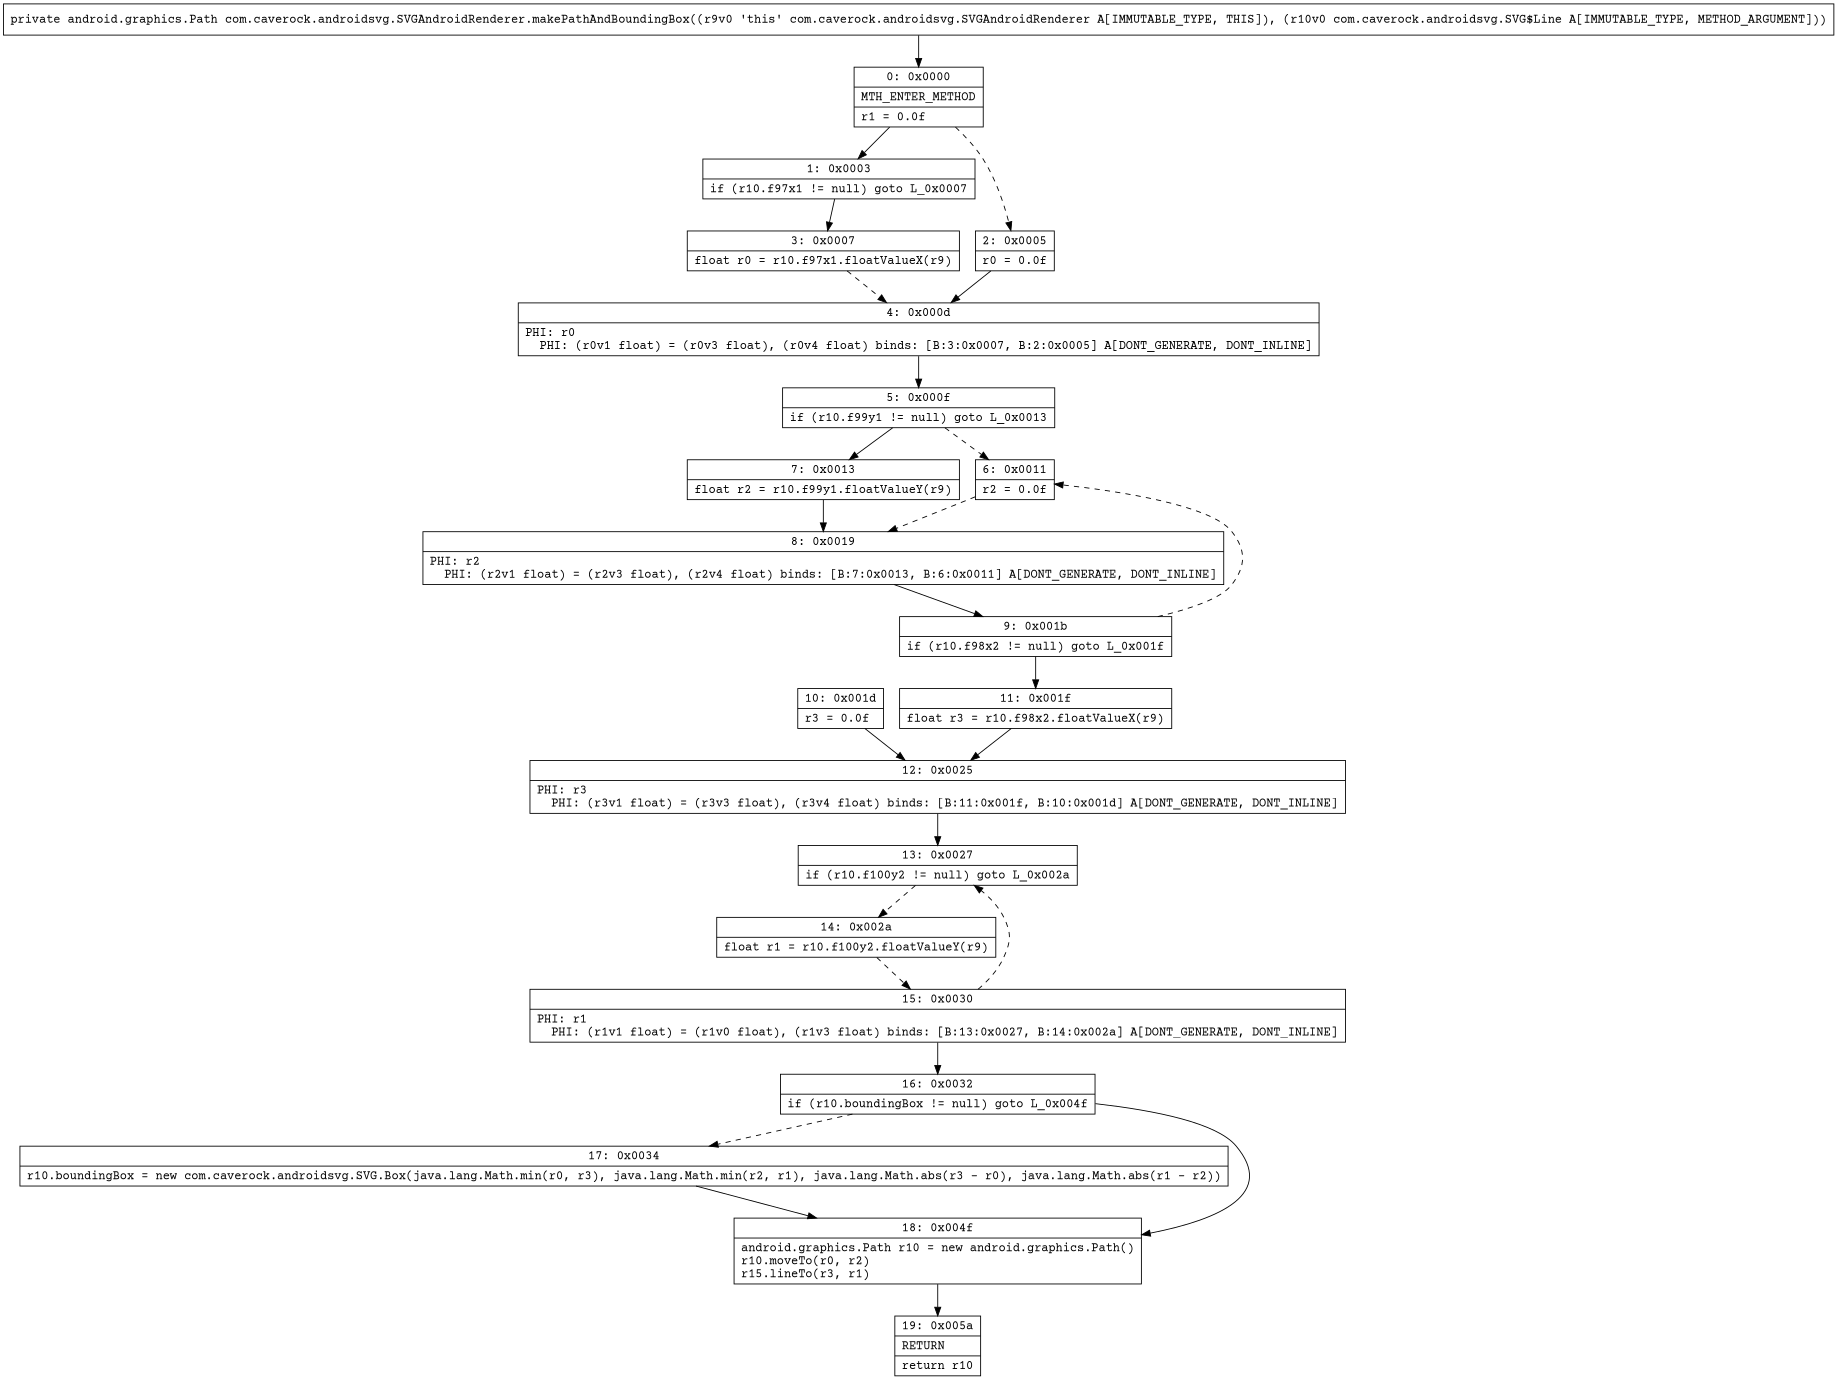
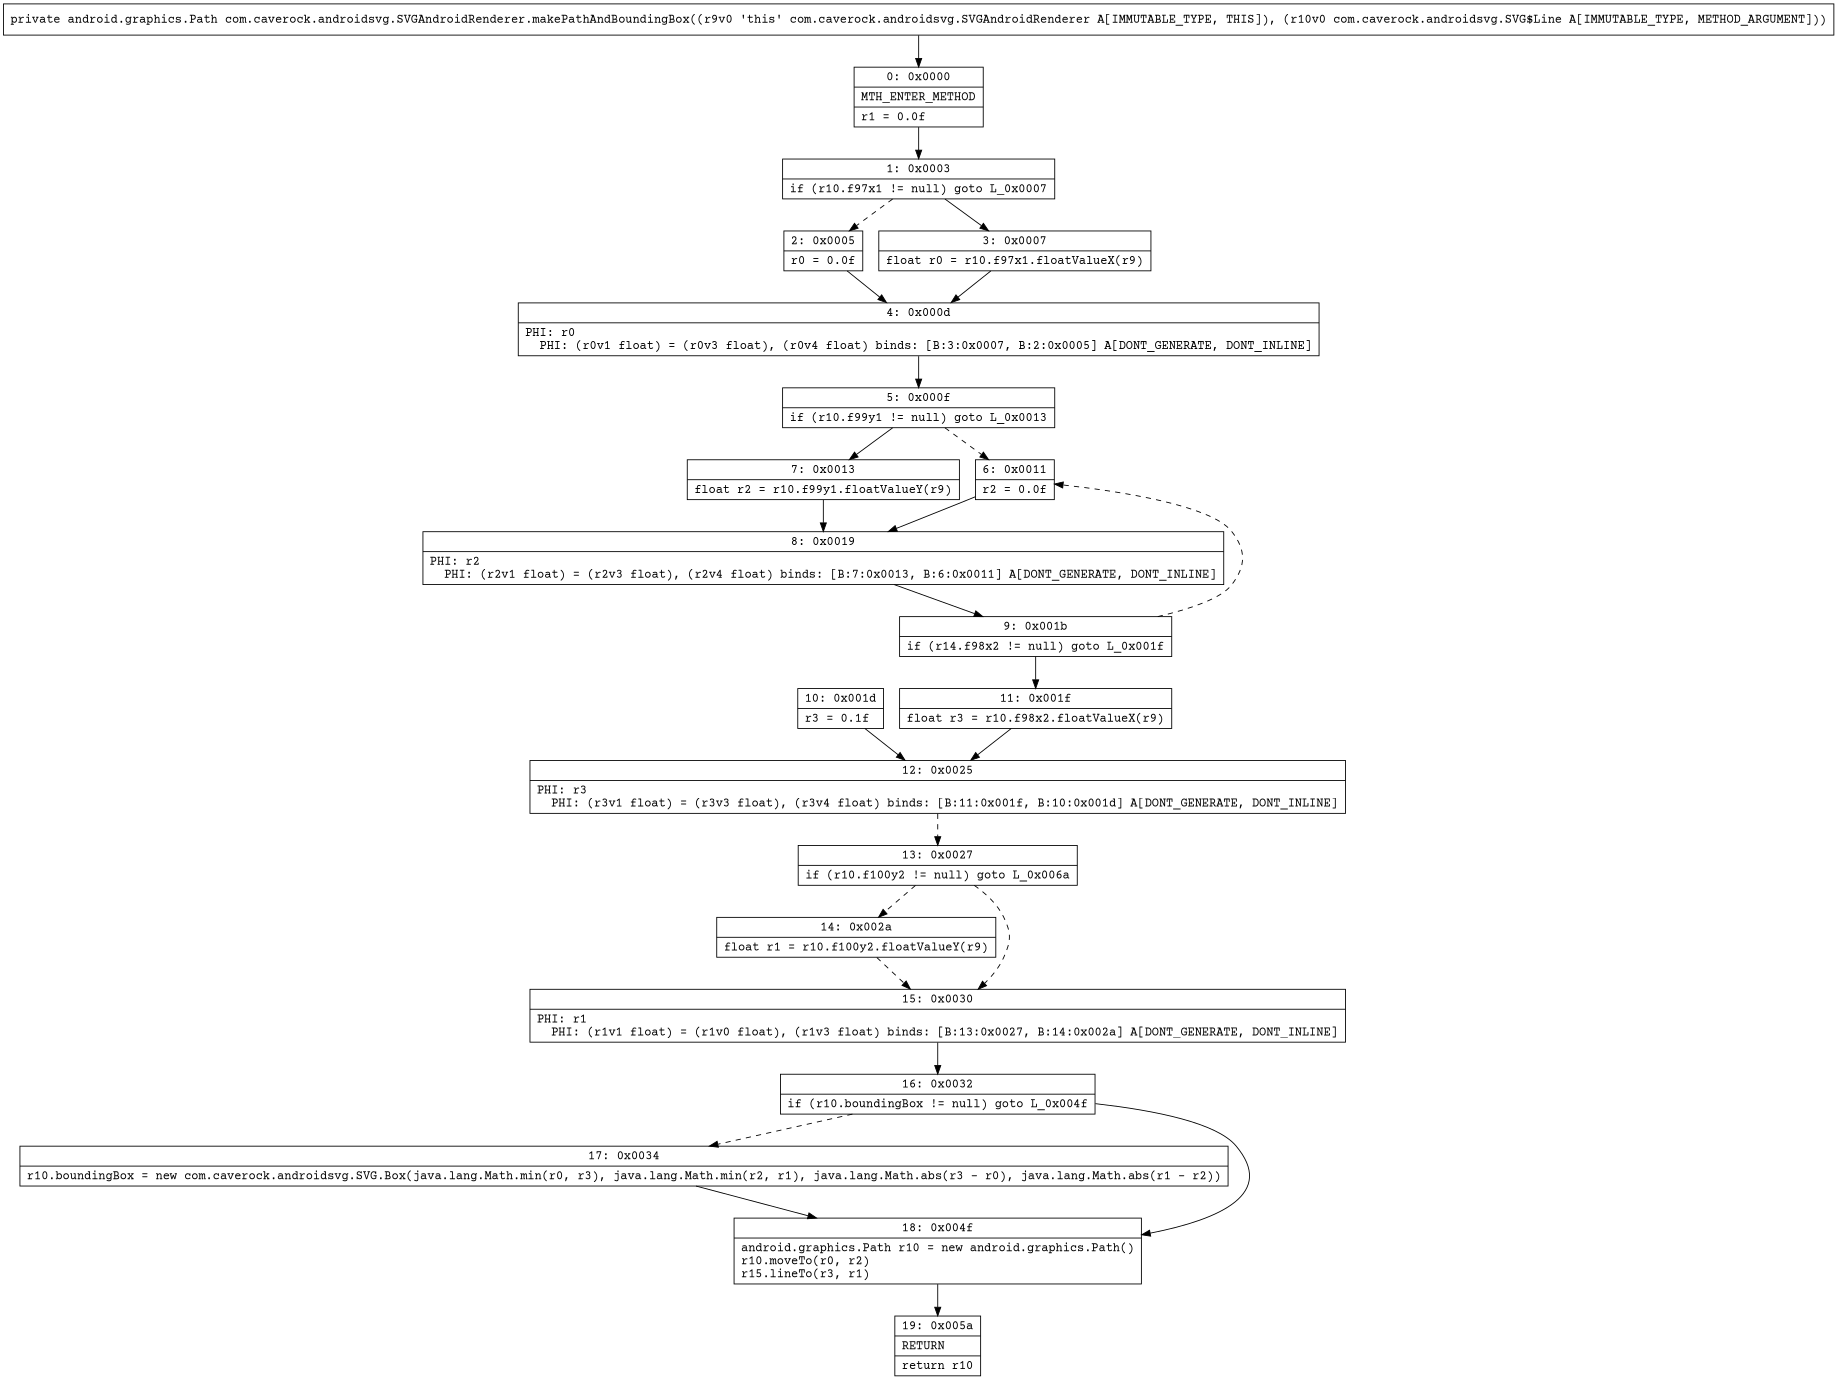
(990, 170) -> (875, 212)
(863, 284) -> (974, 284)
(936, 513) -> (936, 513)
(1036, 646) -> (1036, 646)
(837, 718) -> (837, 718)
(938, 825) -> (938, 825)
(938, 875) -> (938, 875)
(1009, 940) -> (1009, 932)
